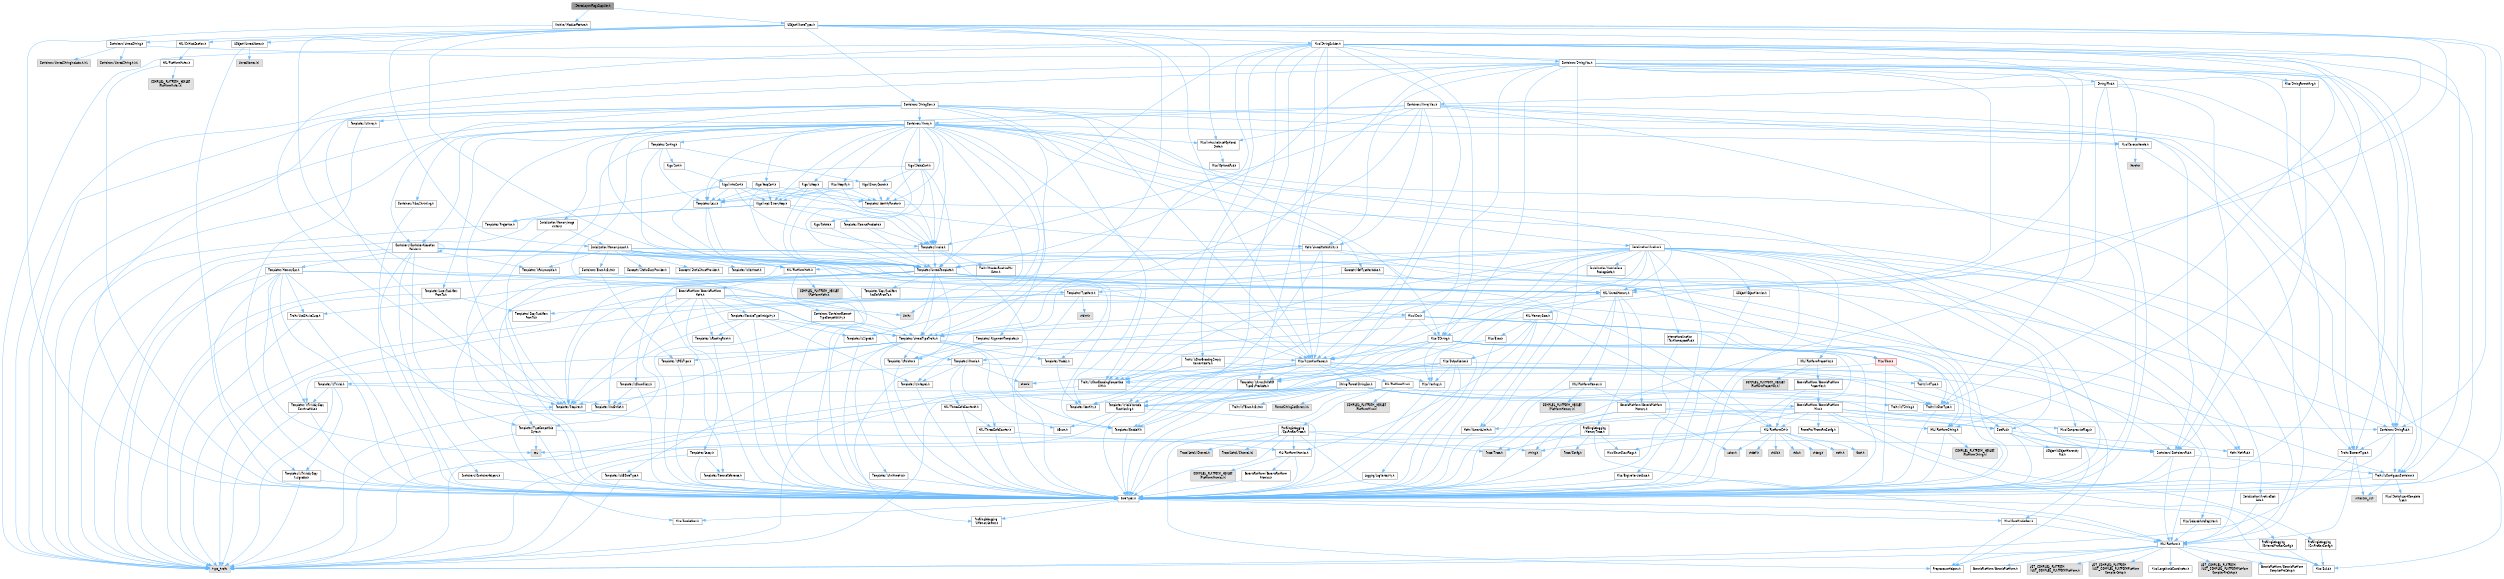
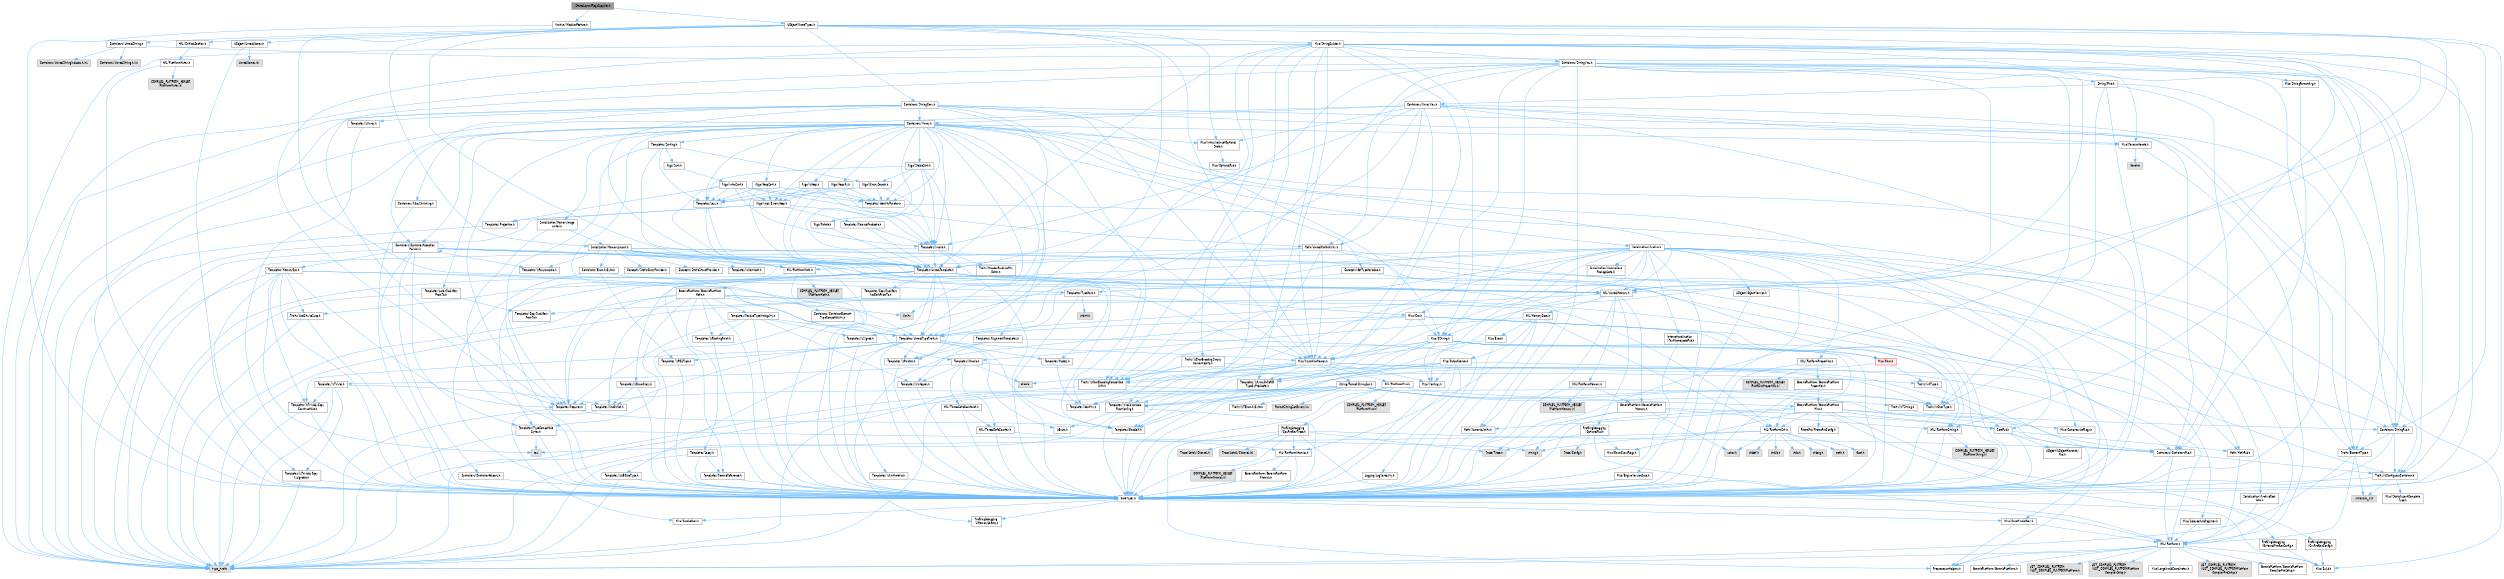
(841, 185) -> (841, 185)
(752, 308) -> none
(1595, 430) -> (1595, 430)
